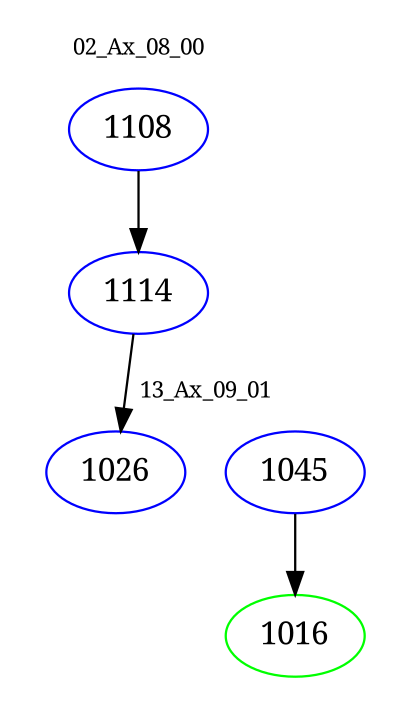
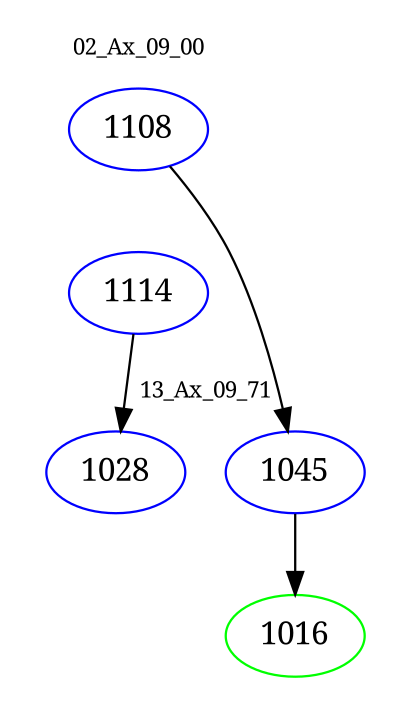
(139, 49) -> (139, 49)
(139, 200) -> (242, 280)
(206, 392) -> (206, 392)
(116, 472) -> (116, 472)
